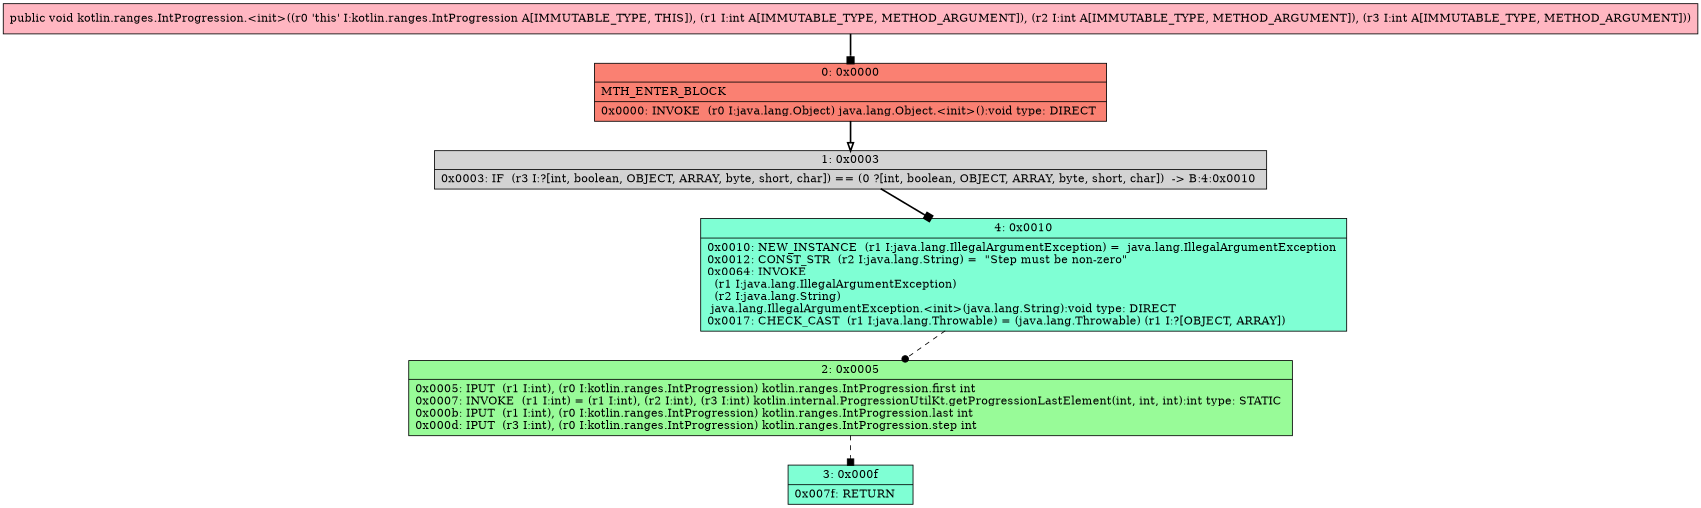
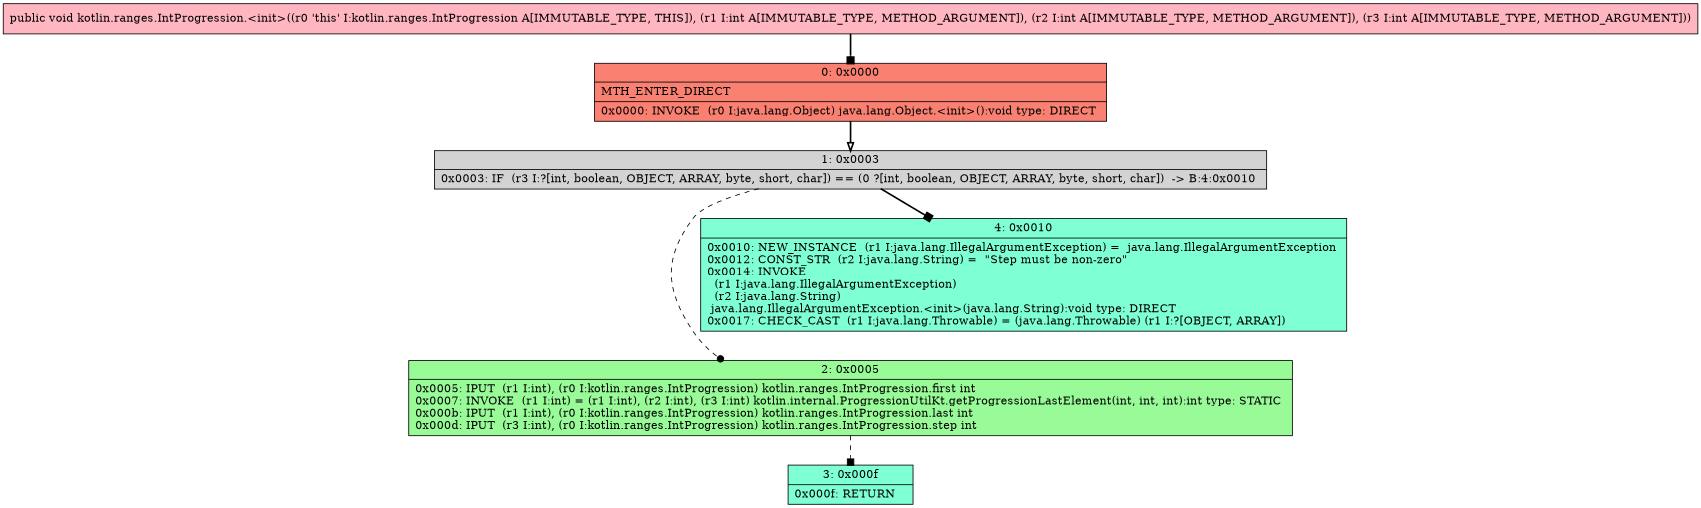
(664, 91) -> (666, 91)
(761, 272) -> (761, 272)
(927, 344) -> (674, 256)
(851, 494) -> (851, 494)
